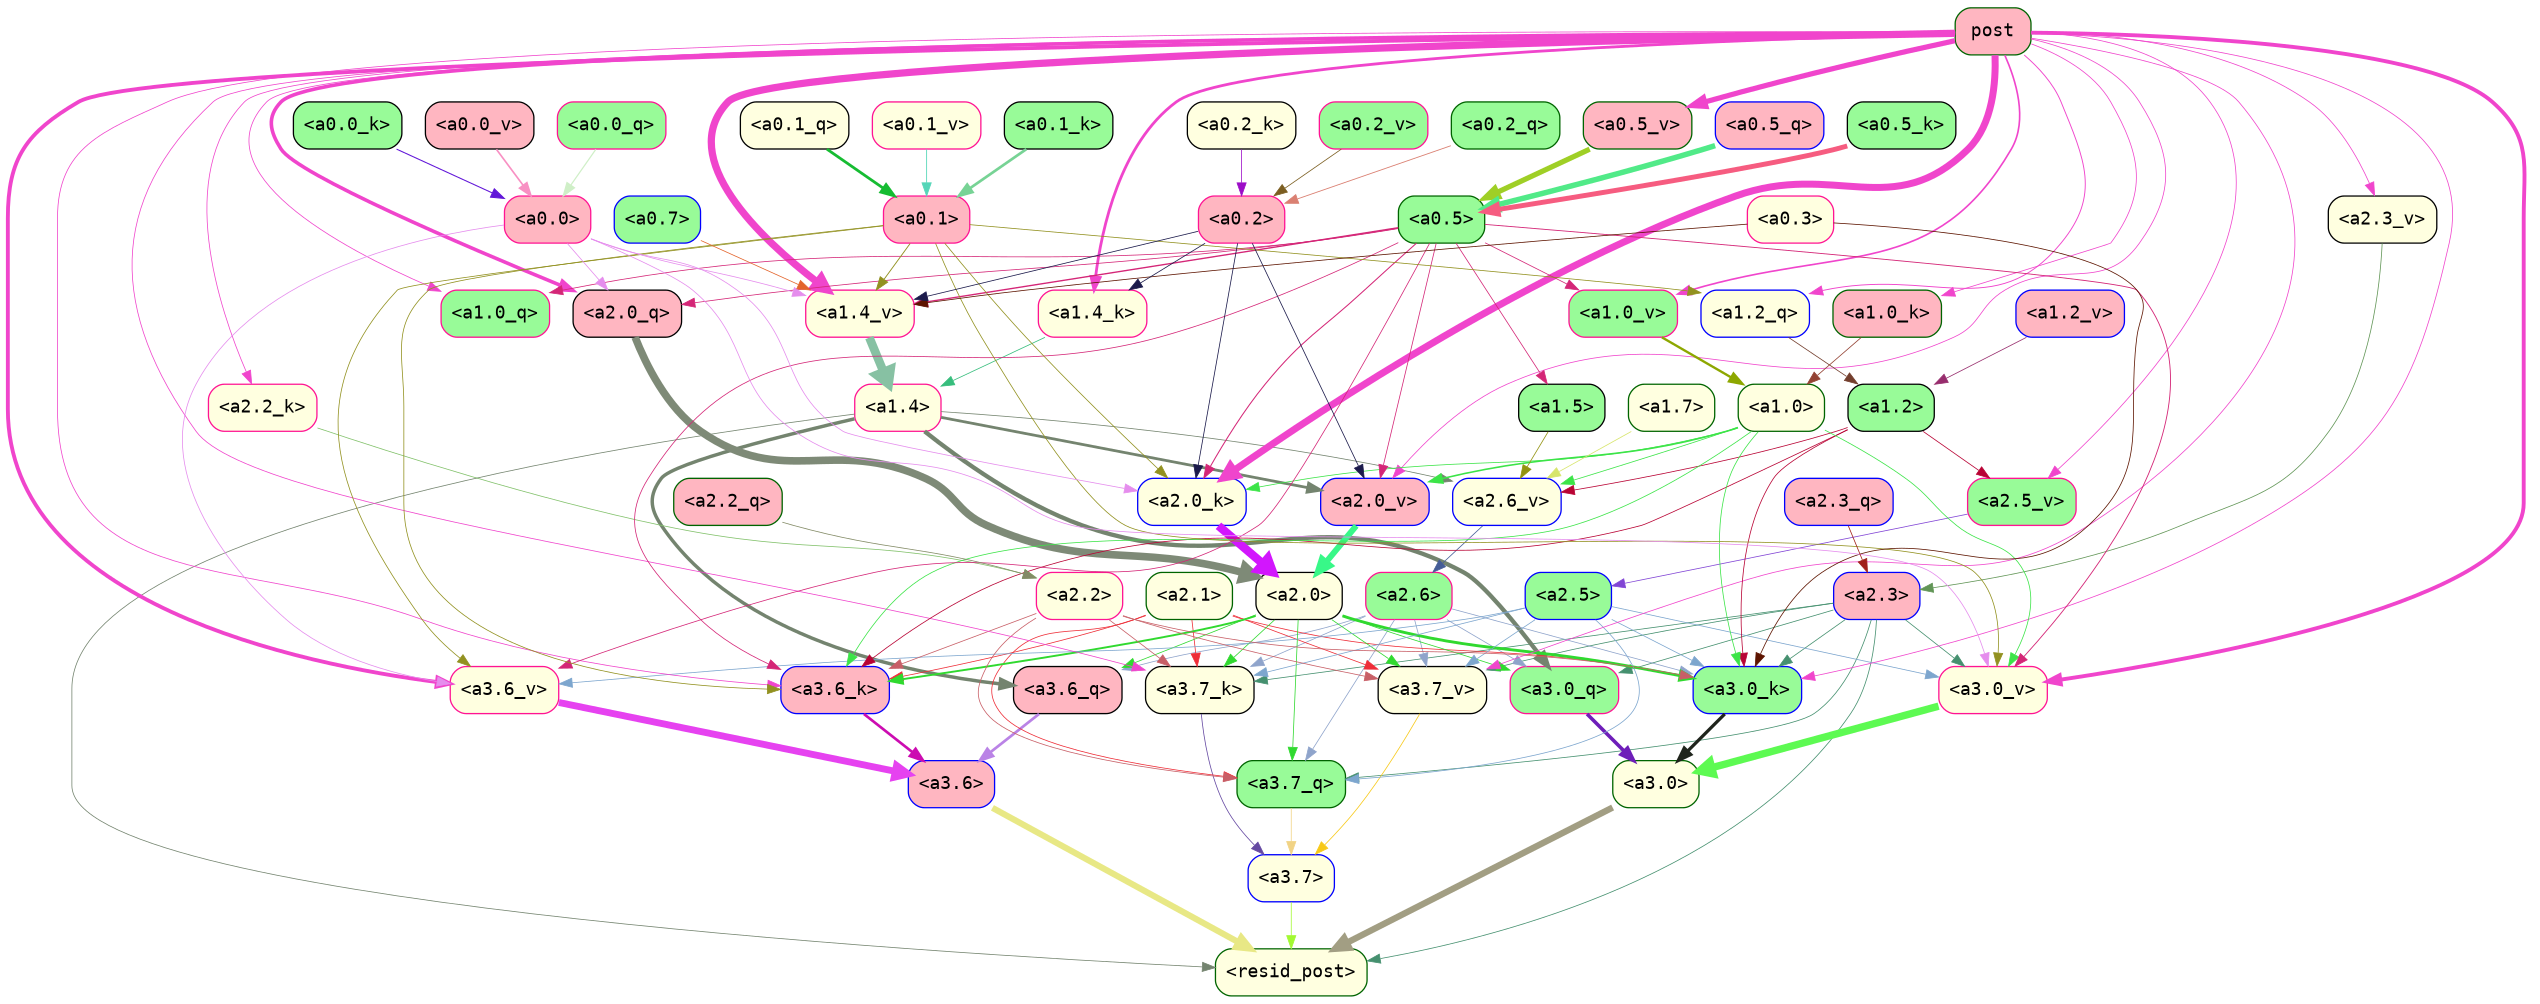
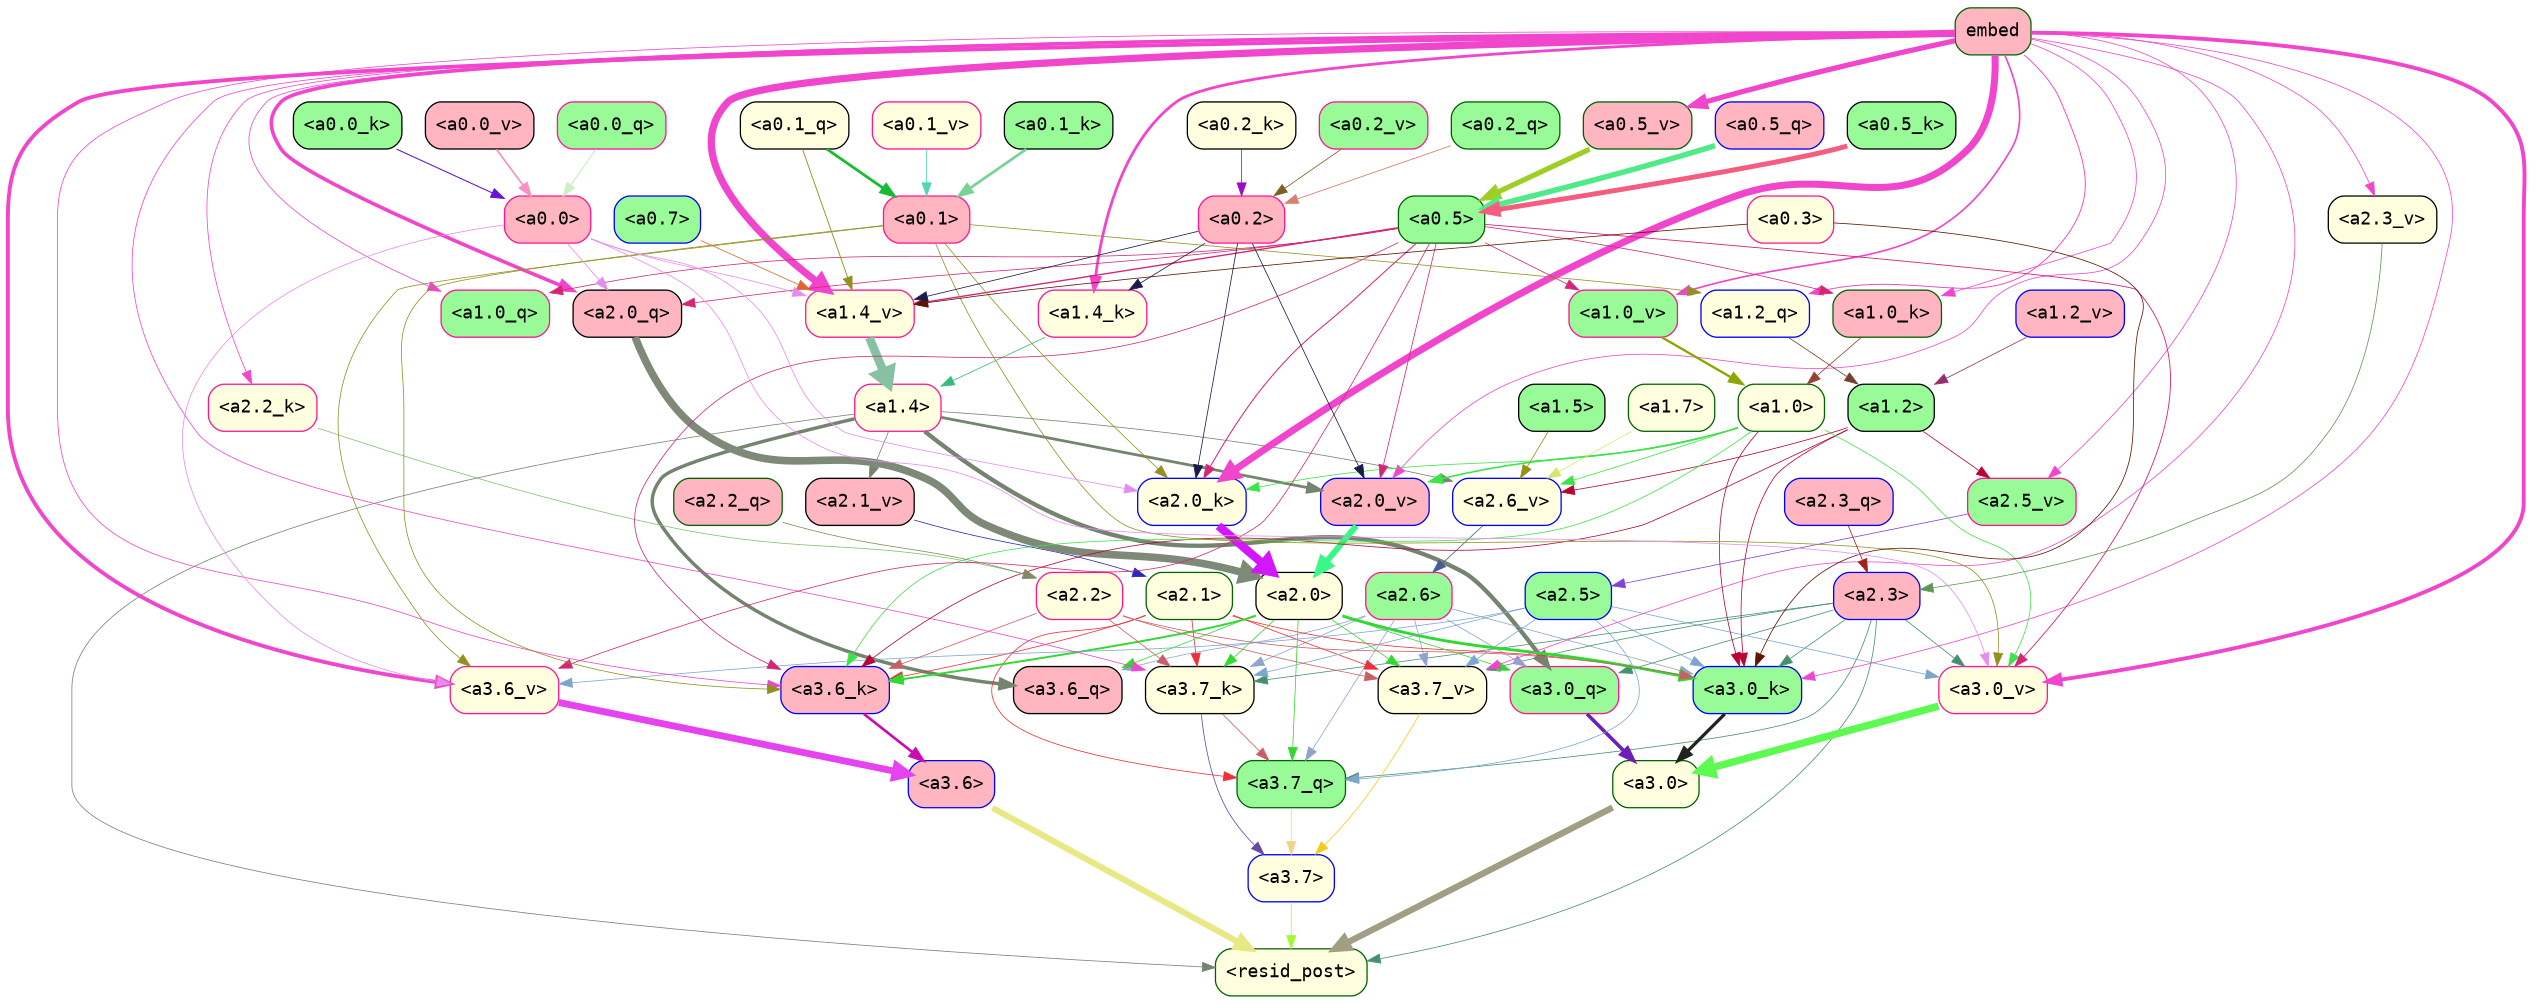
(1993, 31) -> (1993, 31)
(895, 265) -> (825, 213)
(1502, 314) -> (1653, 254)
none -> (860, 502)
(1720, 533) -> (1720, 533)
(1000, 725) -> (1241, 733)
(1007, 739) -> none
